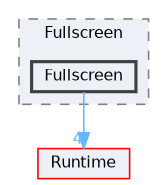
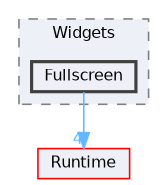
(84, 34) -> (84, 34)
